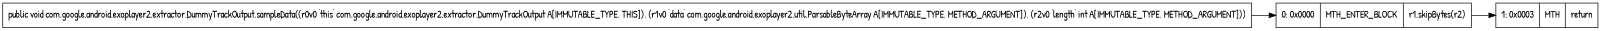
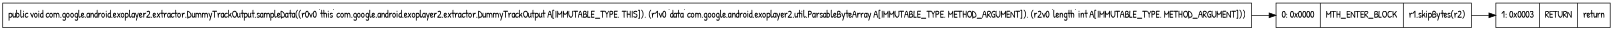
(1552, 15) -> (1558, 15)
